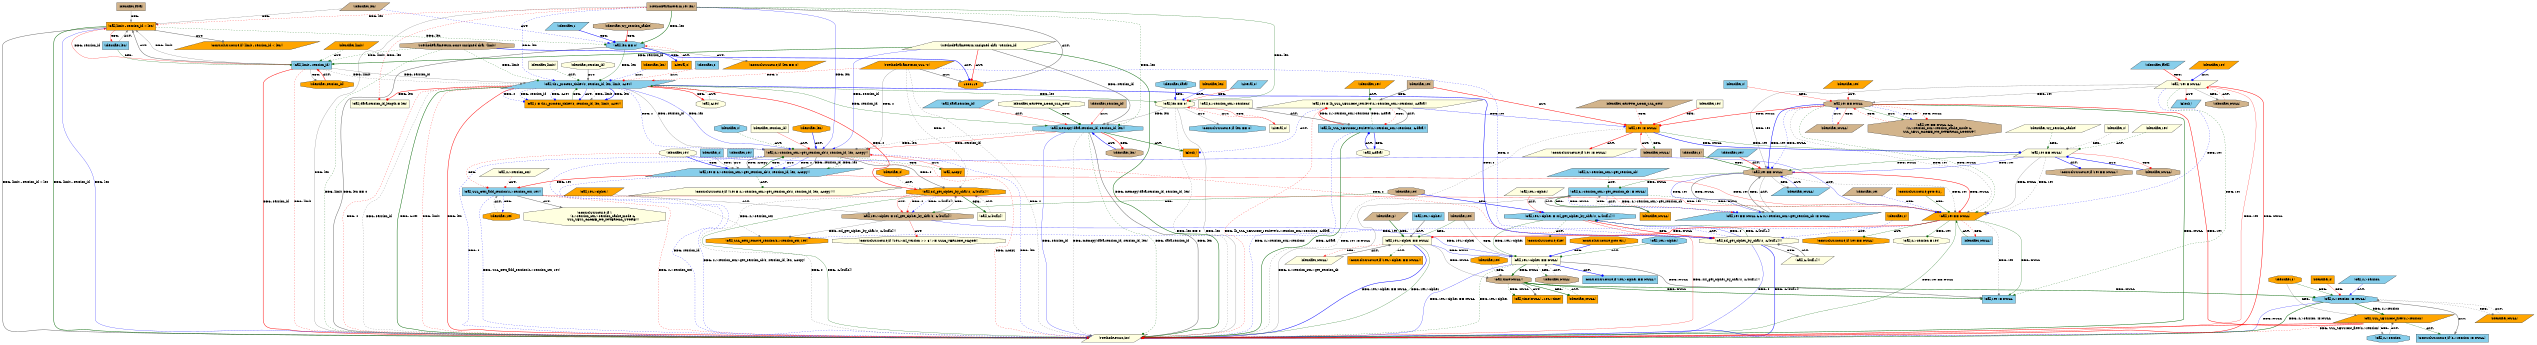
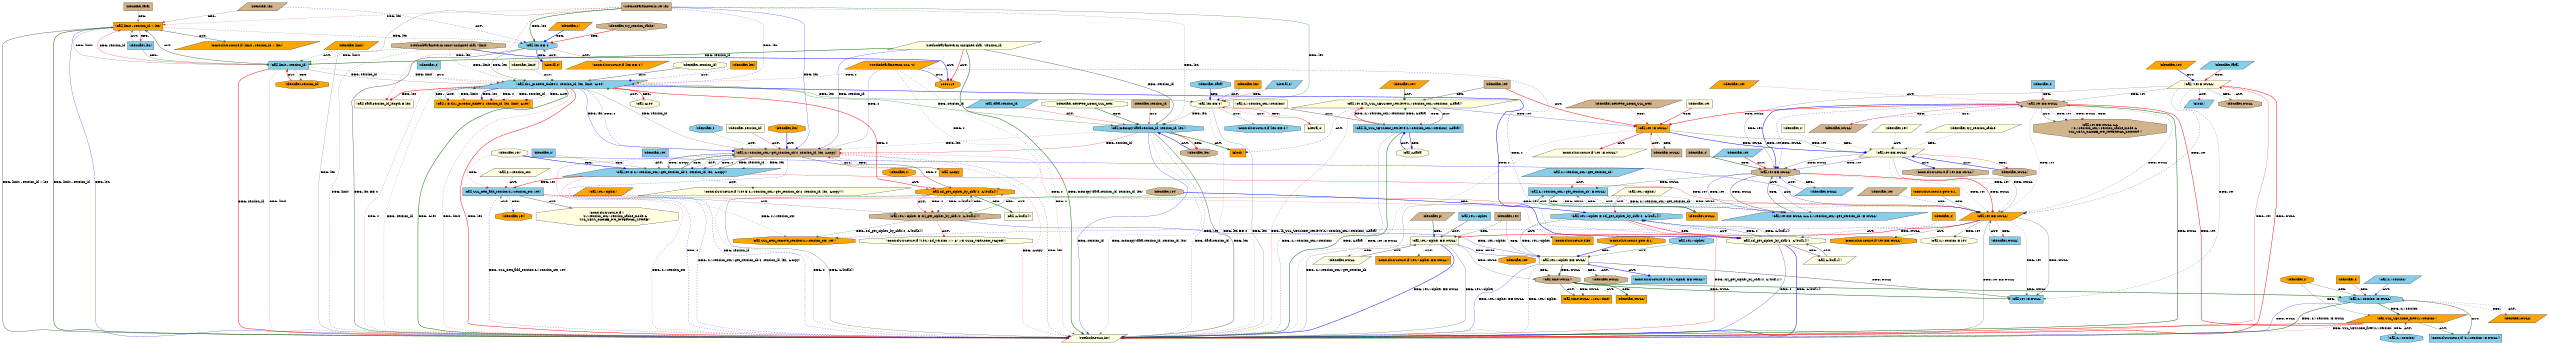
(928, 17) -> none
(567, 26) -> (570, 26)
